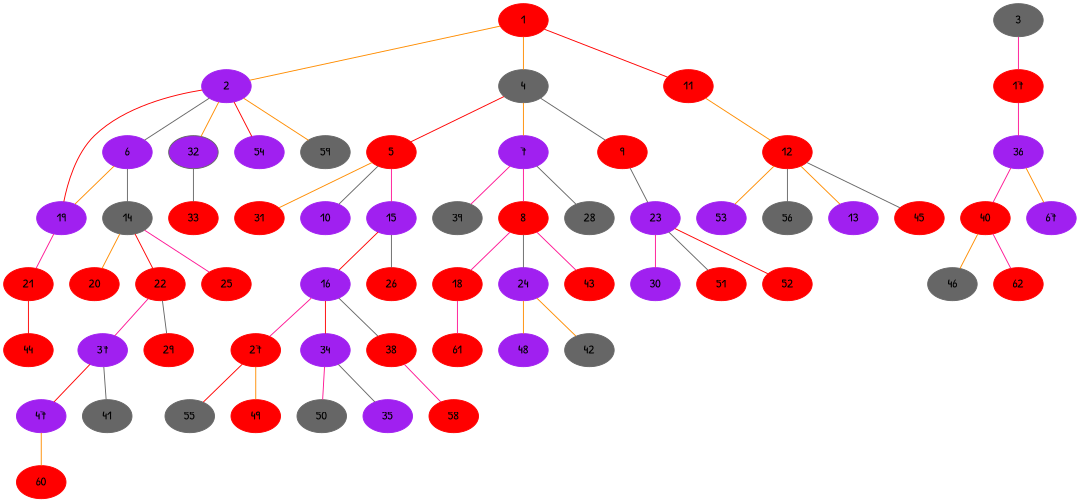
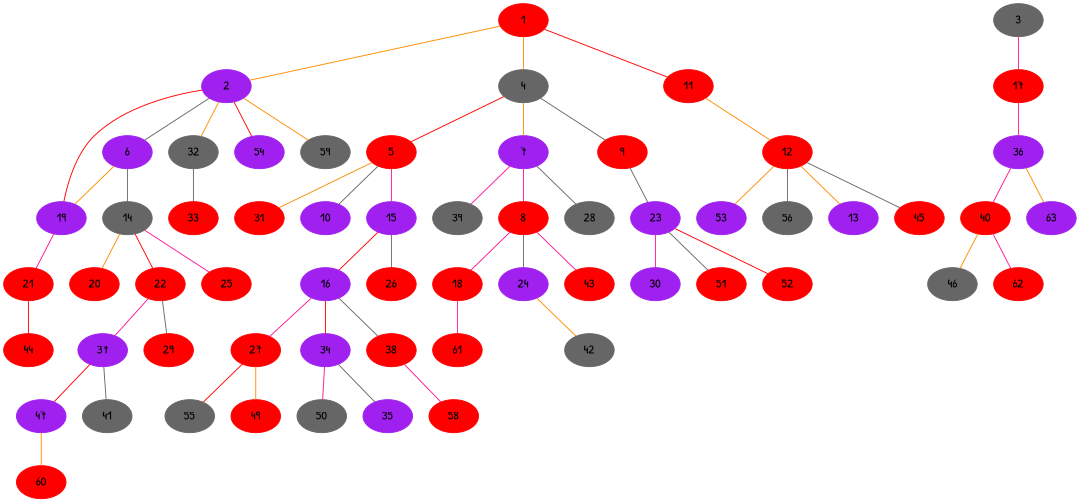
(193, 152) -> (193, 152)
(1051, 218) -> (1051, 218)
(523, 350) -> none
